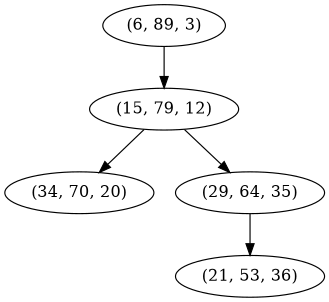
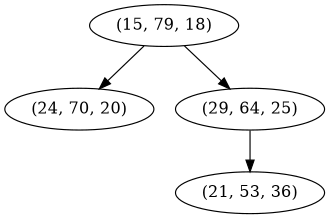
(164, 26) -> none
(164, 109) -> (164, 26)
(79, 193) -> (79, 109)
(250, 193) -> (250, 109)
